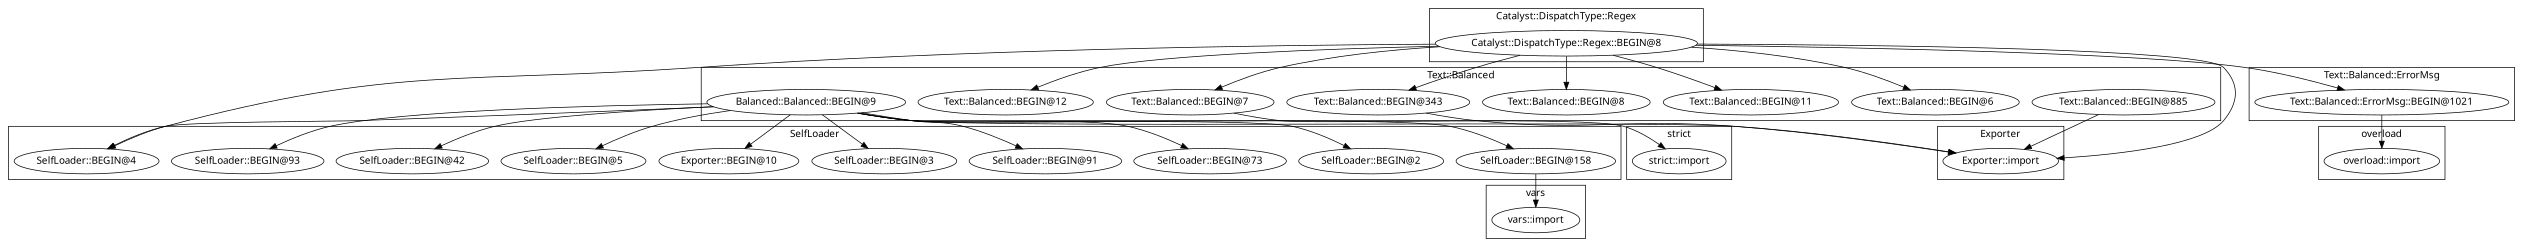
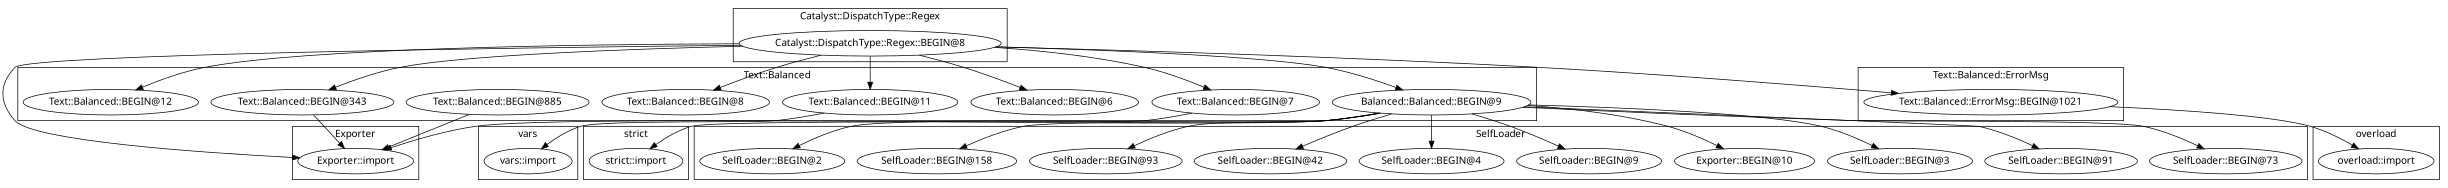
(771, 63) -> (1258, 59)
(573, 161) -> (1589, 161)
(1536, 190) -> (683, 122)
